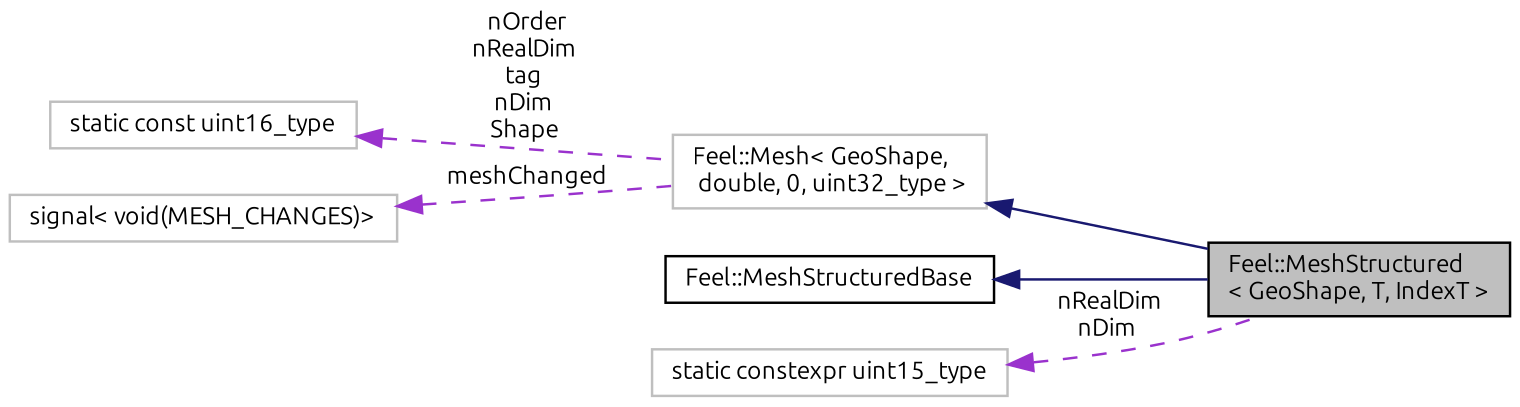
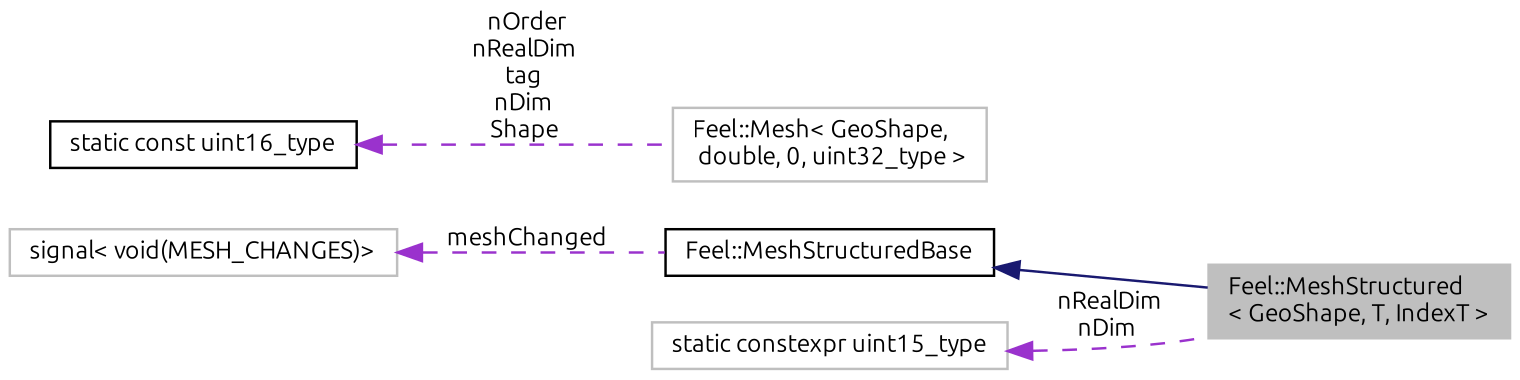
(203, 125) -> (203, 145)
(547, 196) -> (544, 252)
(1109, 229) -> none
(1359, 279) -> (1359, 302)
